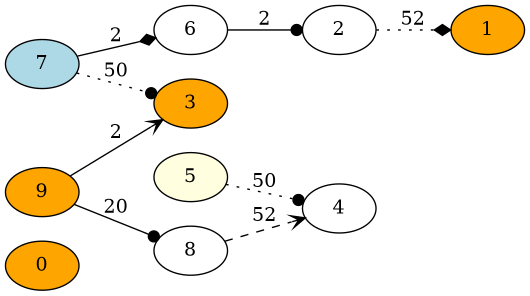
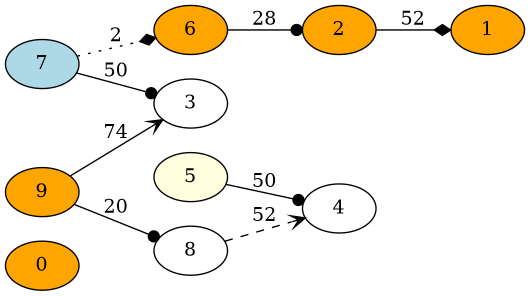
(265, 20) -> (265, 20)
(191, 30) -> (191, 30)
(339, 30) -> (339, 30)
(405, 30) -> (405, 30)
(108, 49) -> (108, 49)
(111, 82) -> (111, 82)
(191, 104) -> (191, 104)
(116, 133) -> (116, 133)
(259, 192) -> (259, 192)
